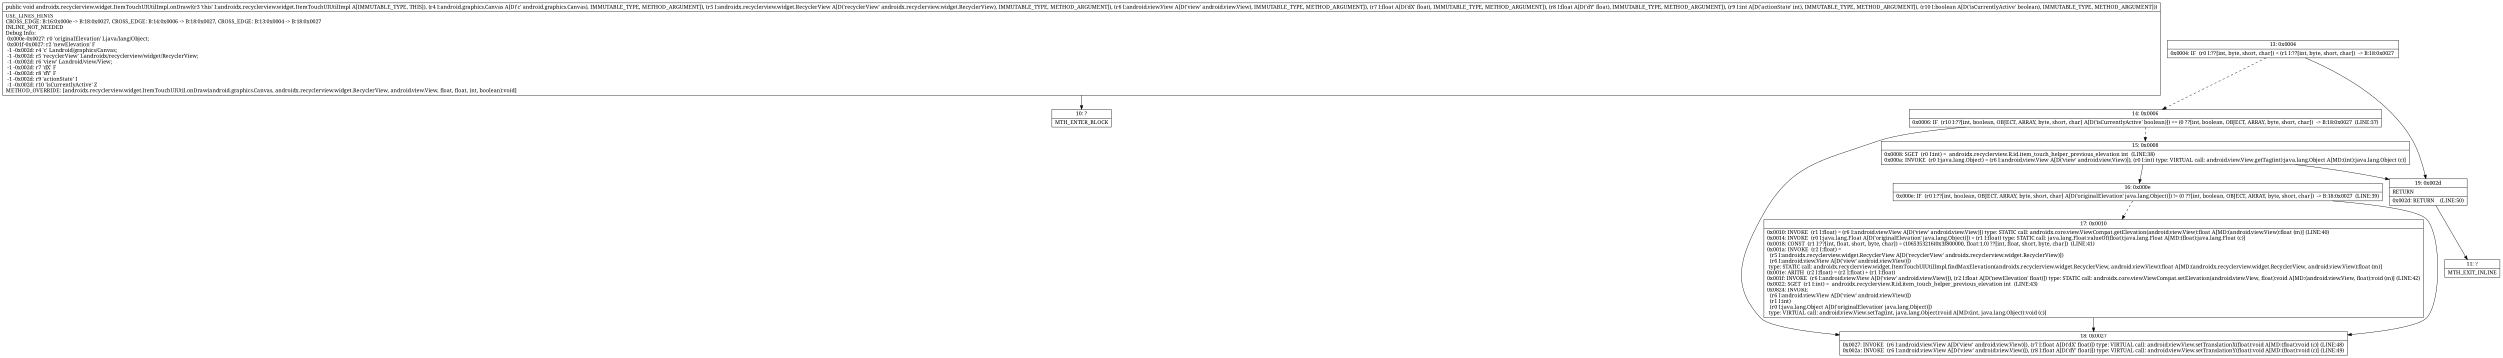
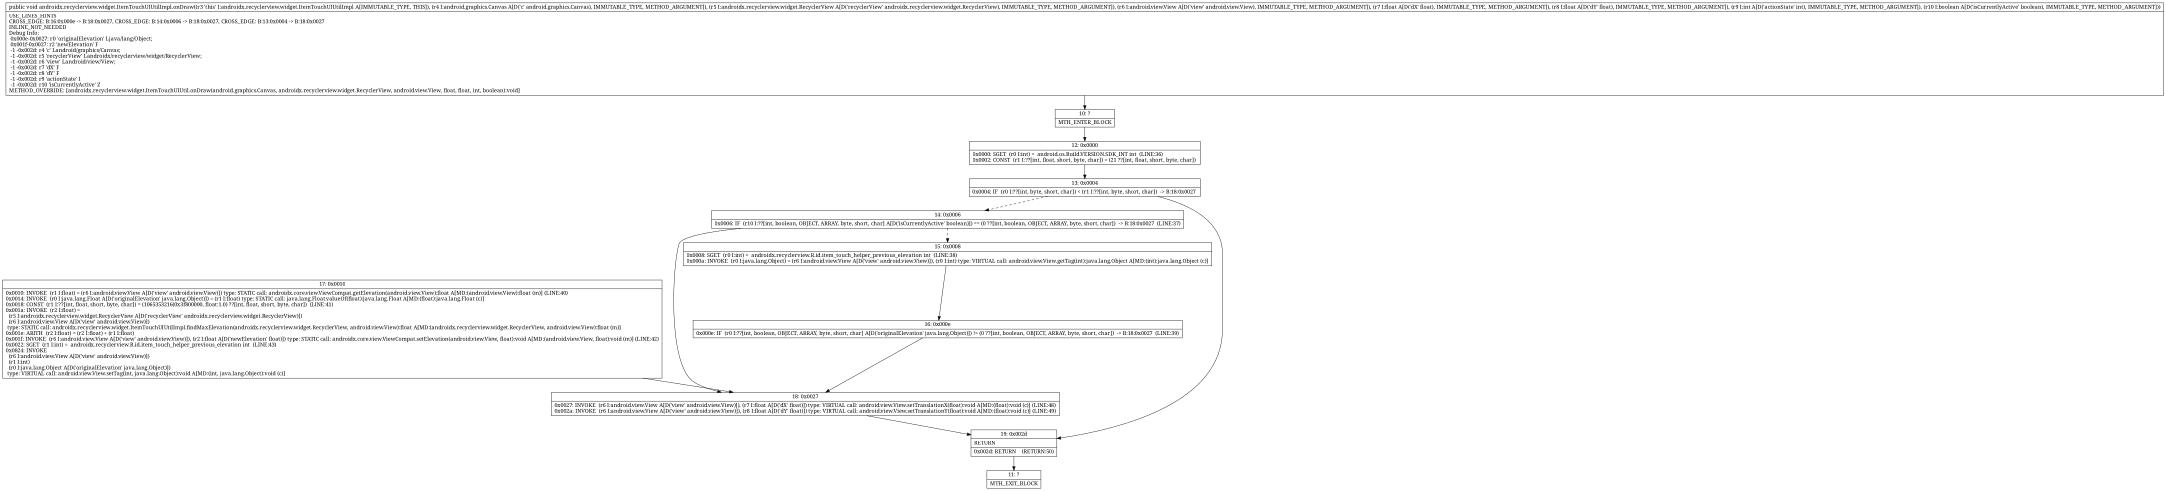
none -> (1085, 153)
(2341, 171) -> (917, 425)
(2428, 201) -> (1014, 452)
(2128, 208) -> none
(2472, 273) -> (1014, 484)
